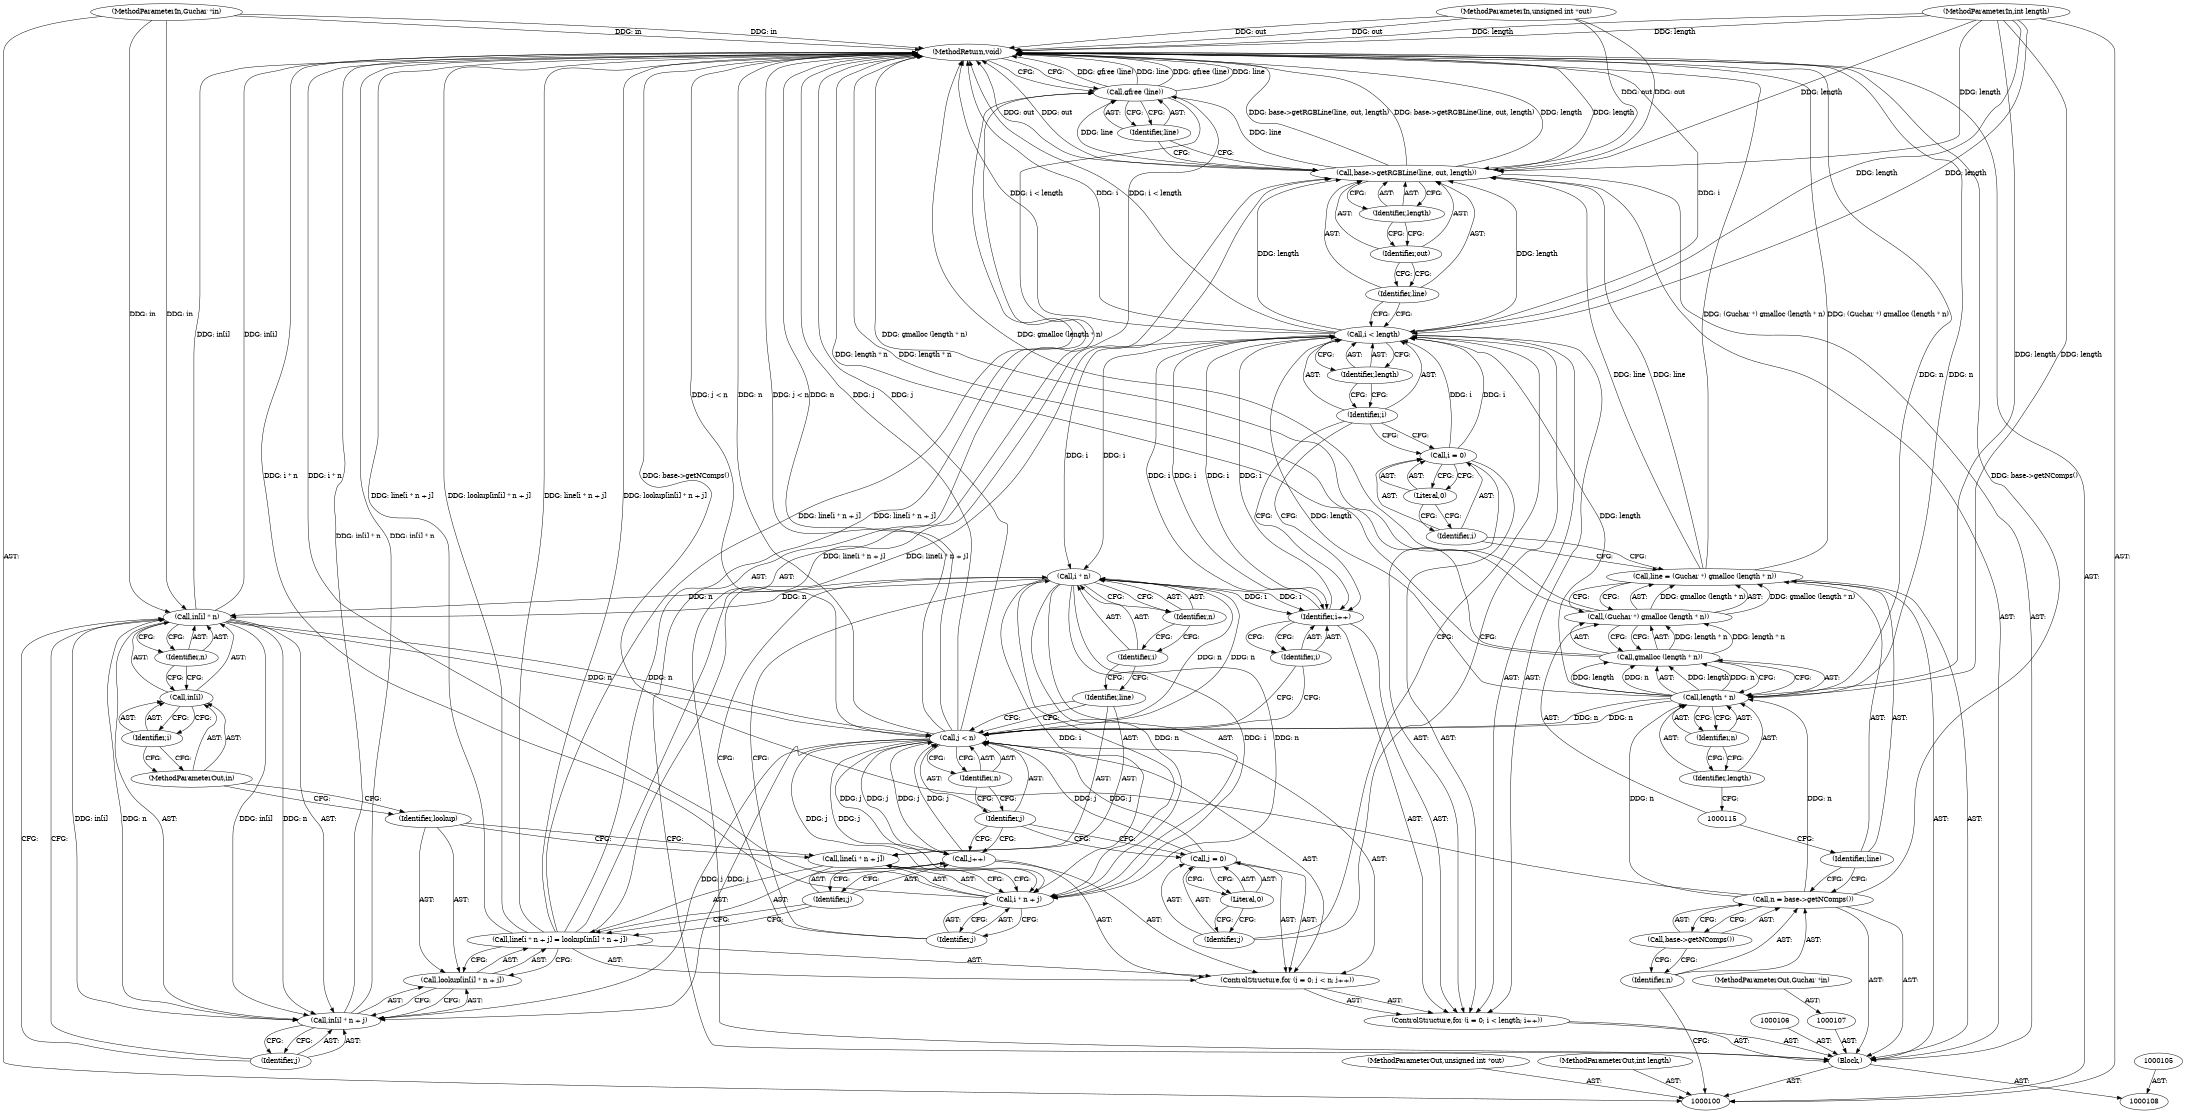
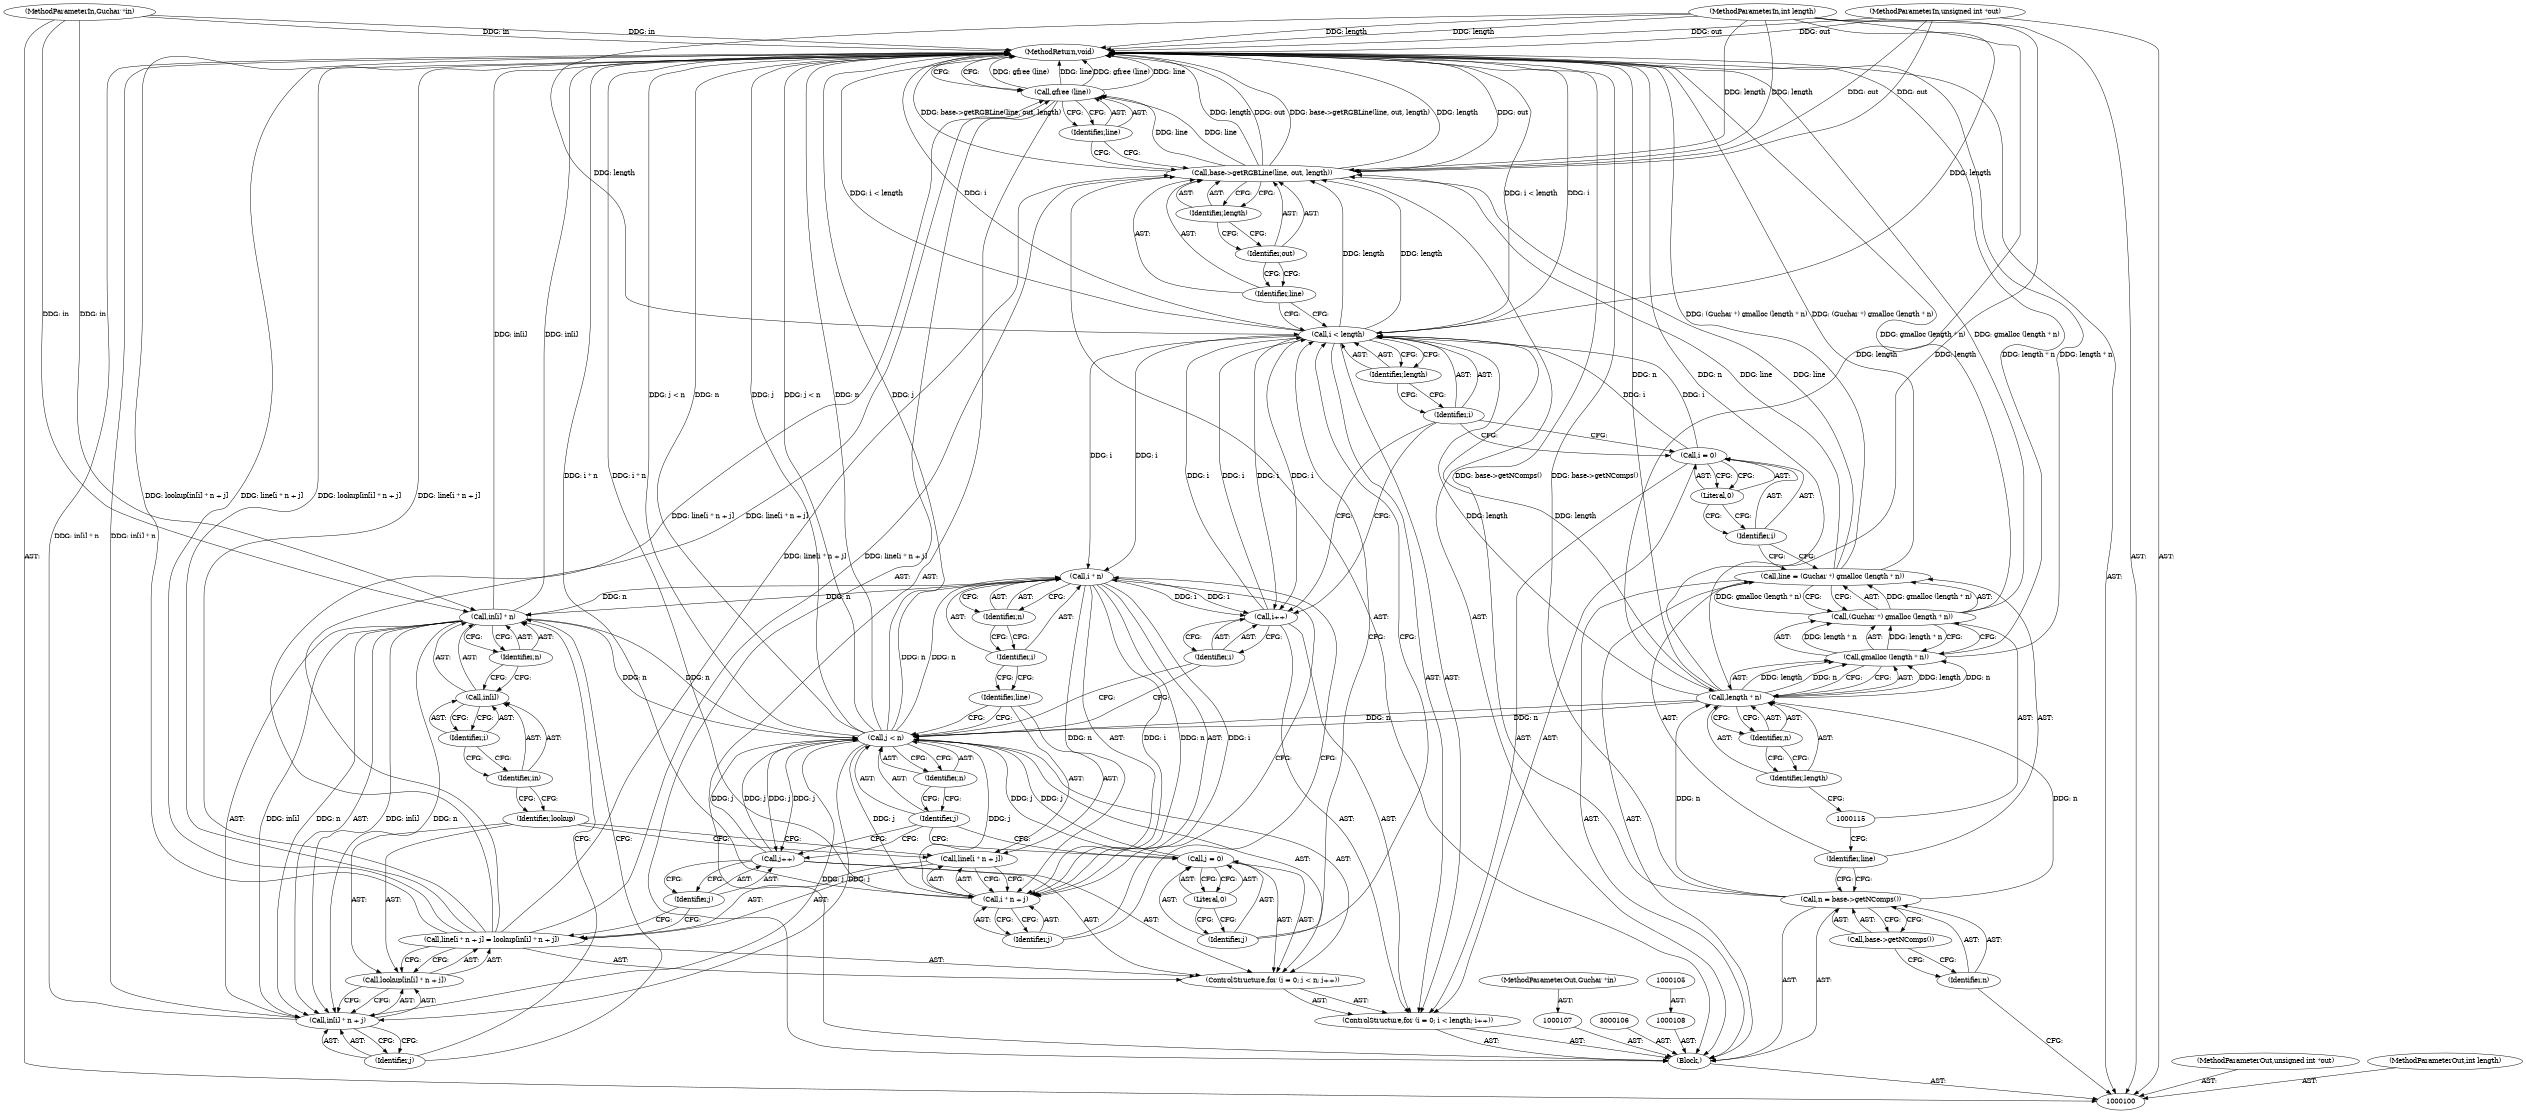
none -> (2159, 494)
(1326, 617) -> (1271, 617)
(192, 779) -> (519, 779)
(1775, 1021) -> (1614, 1021)
(1994, 1081) -> (1679, 1039)
